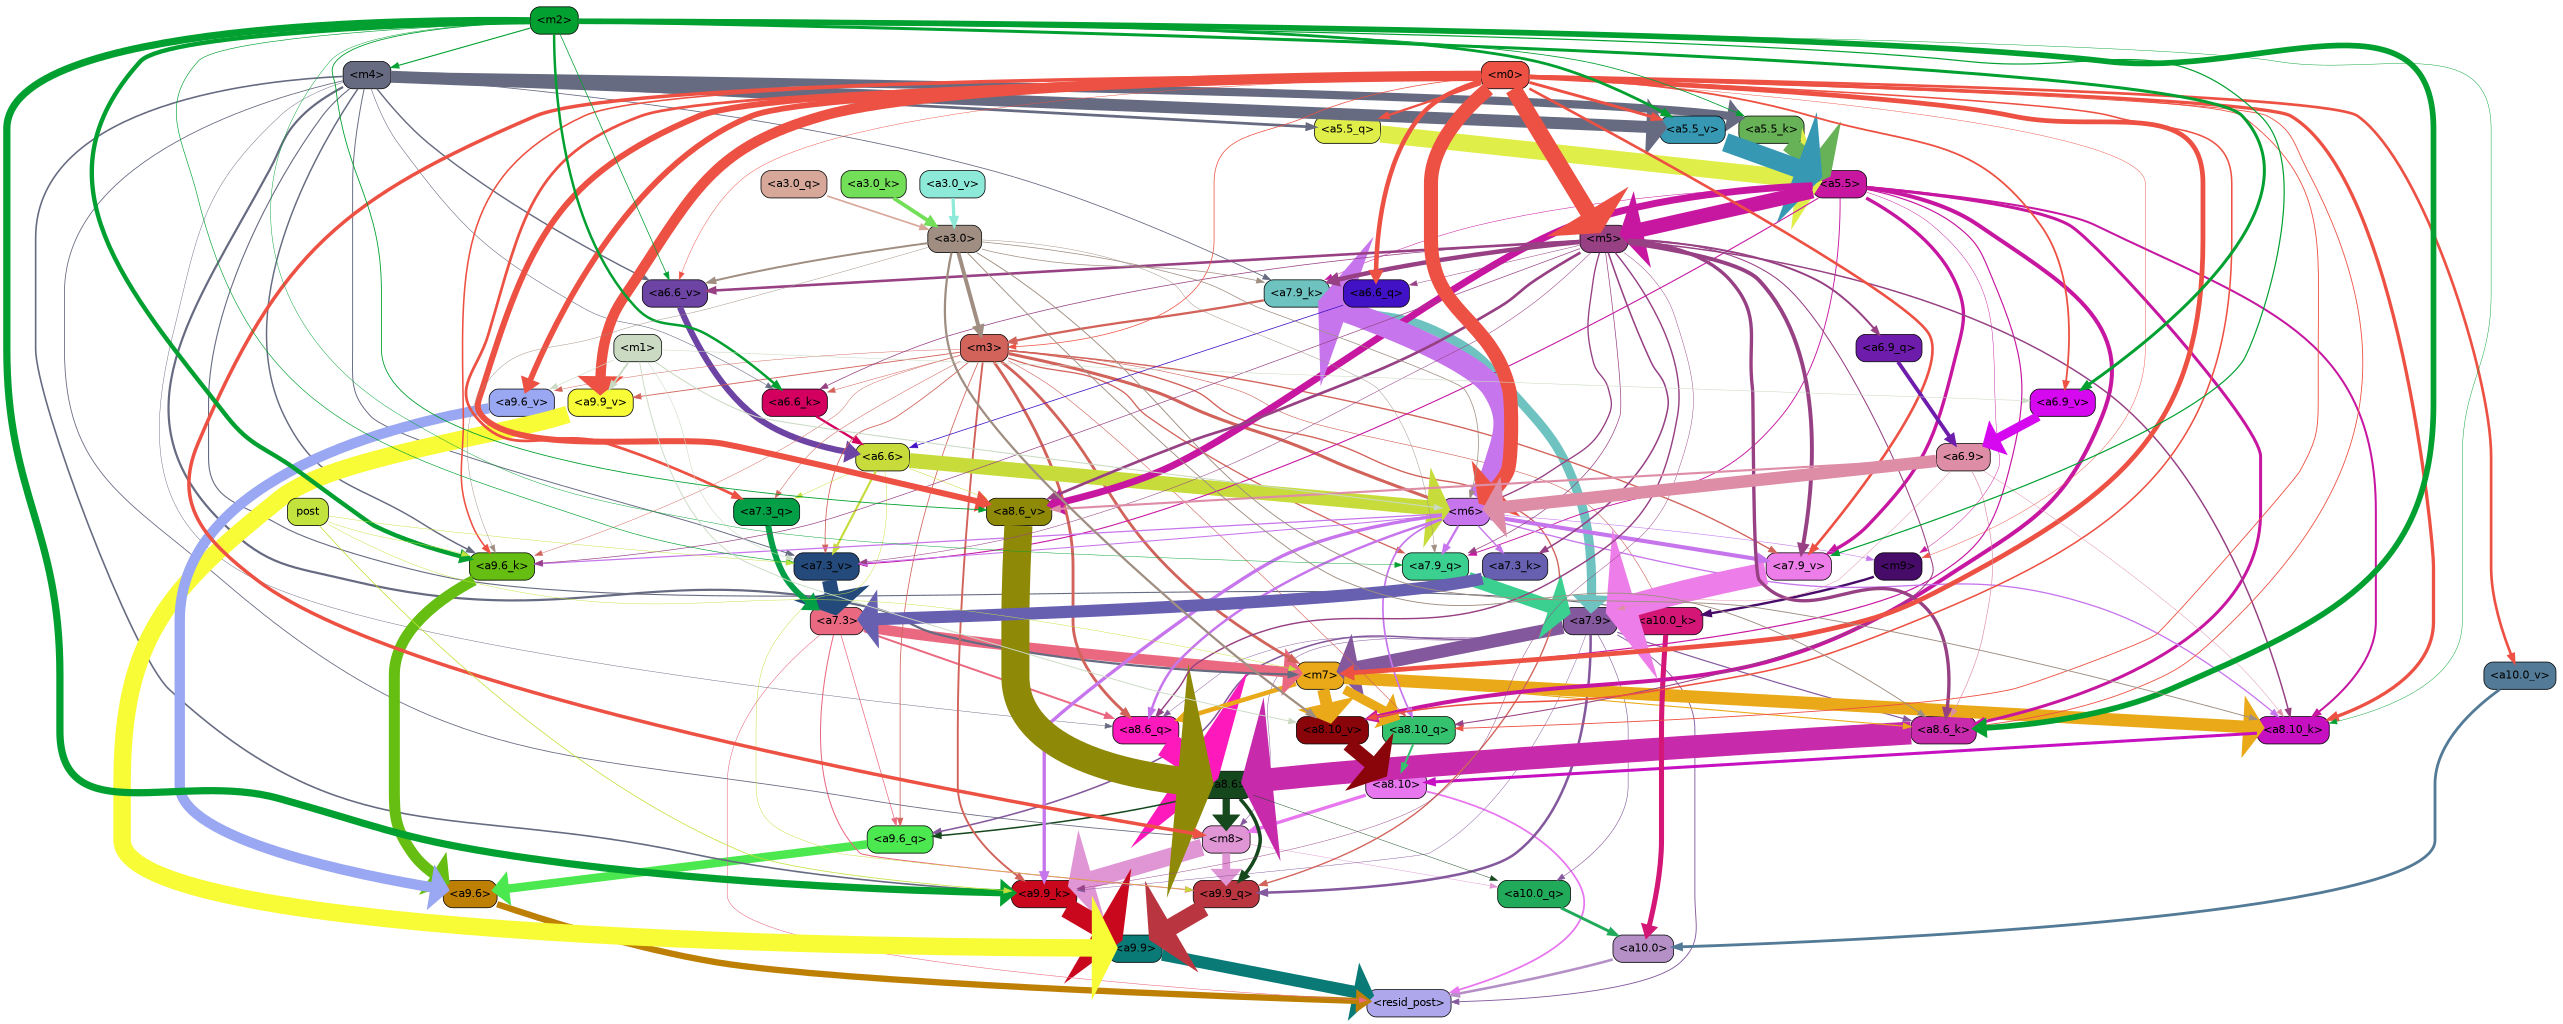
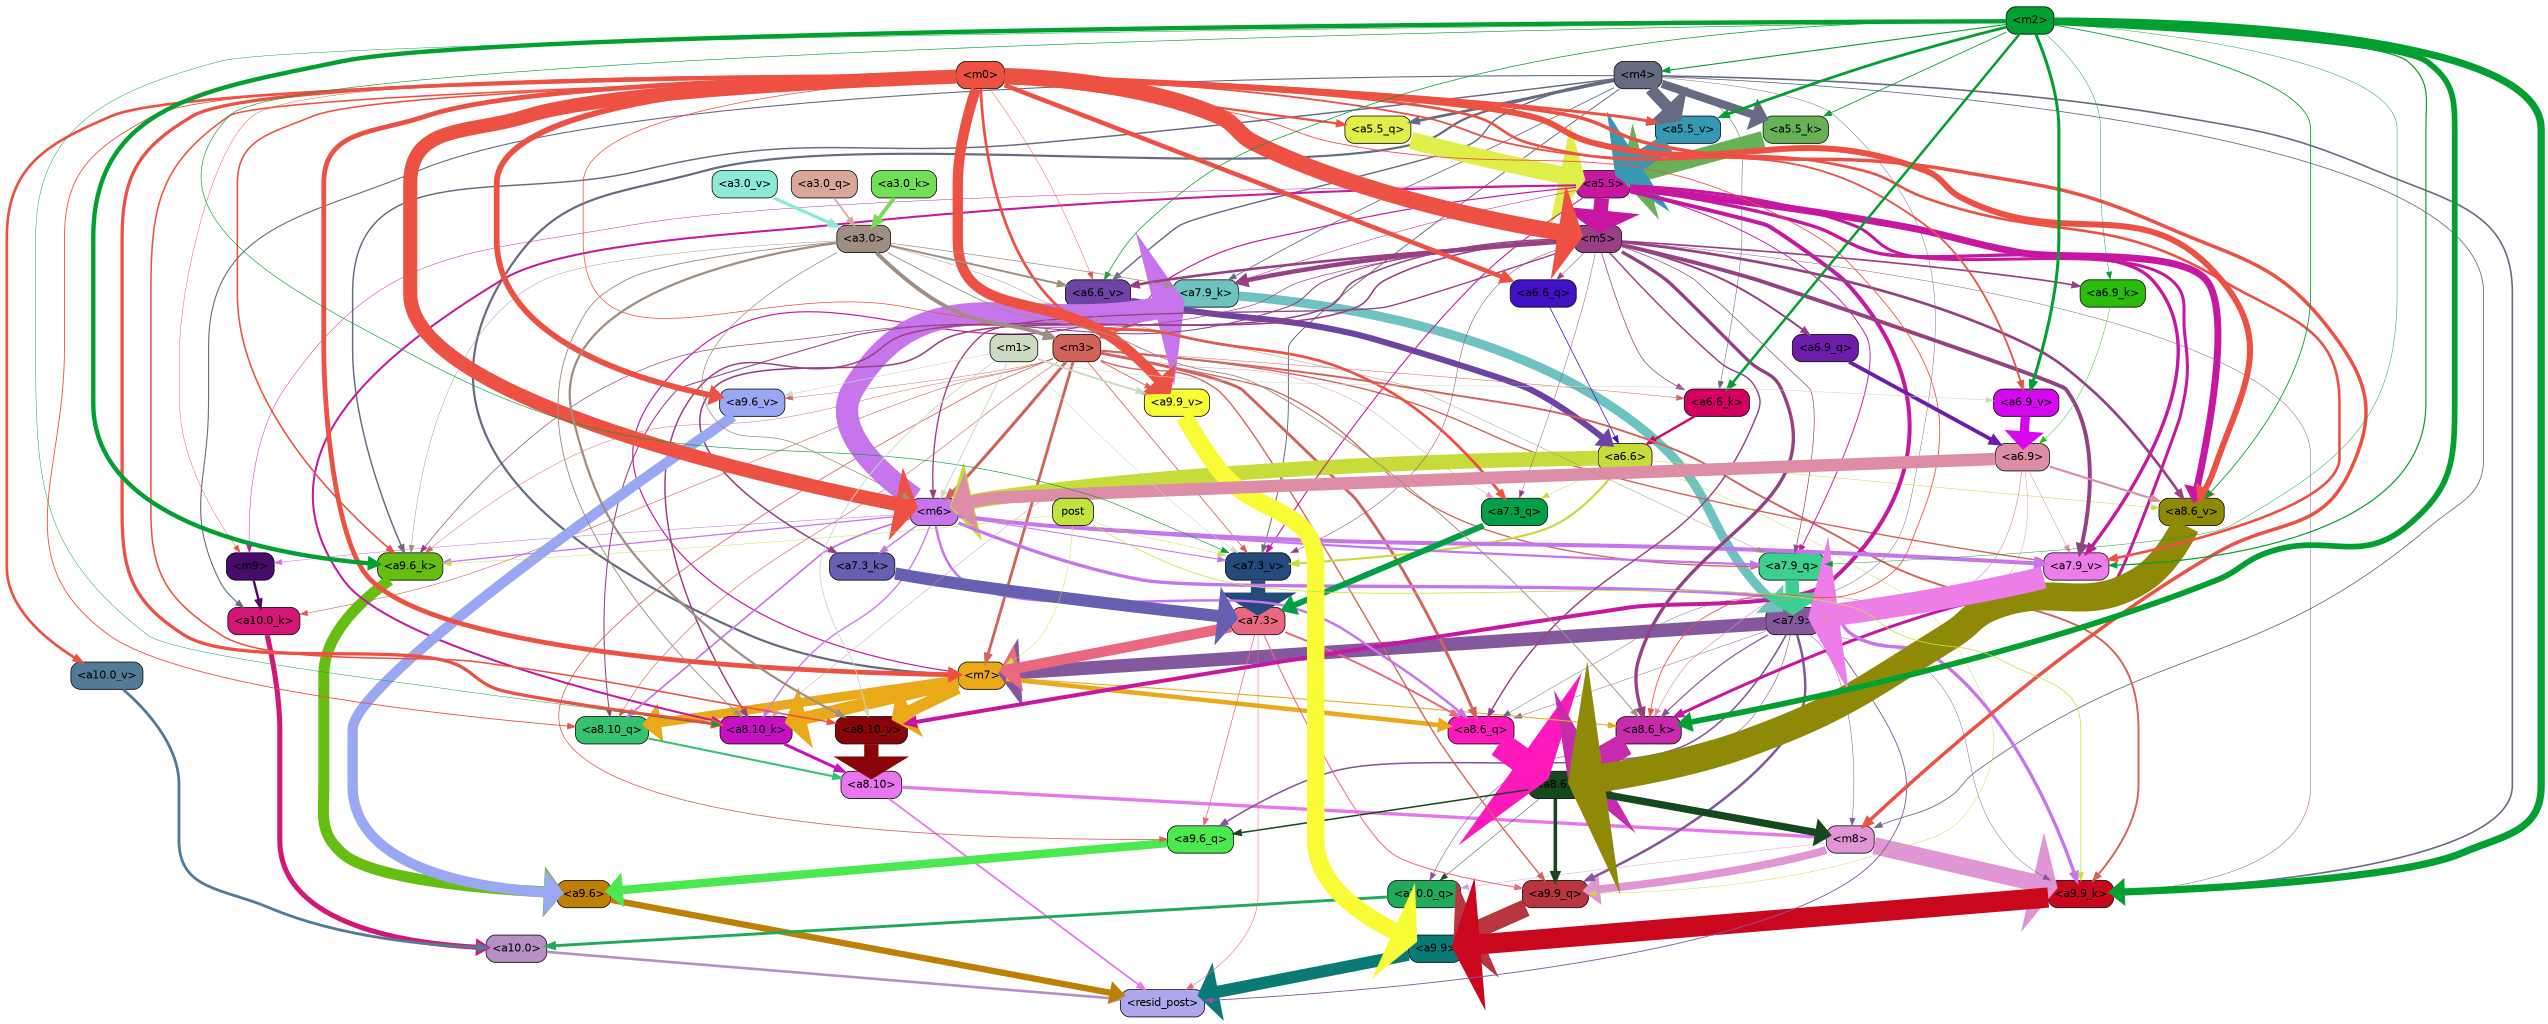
none -> (2113, 293)
none -> (1563, 373)
(862, 416) -> (1329, 390)
none -> (2048, 508)
